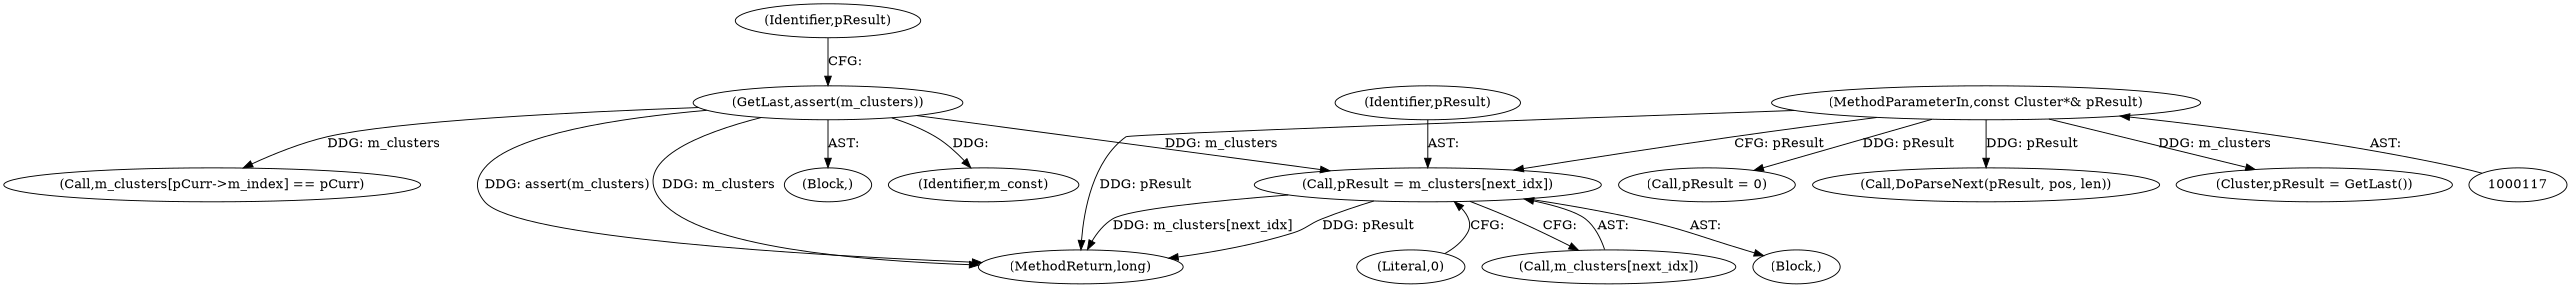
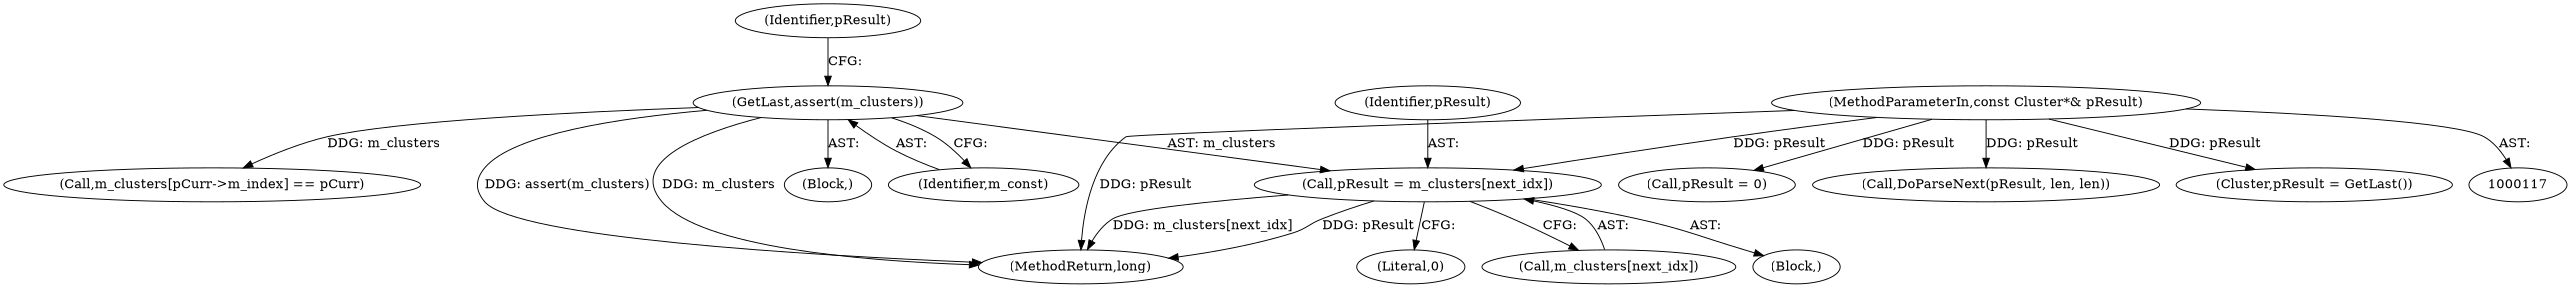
(2307, 140) -> (2352, 118)
(973, 144) -> (973, 144)
(1222, 144) -> (1222, 144)
(1780, 144) -> (1780, 144)
(2215, 144) -> (2215, 144)
none -> (896, 151)
(1986, 185) -> (1986, 185)
(1466, 234) -> (1420, 221)
